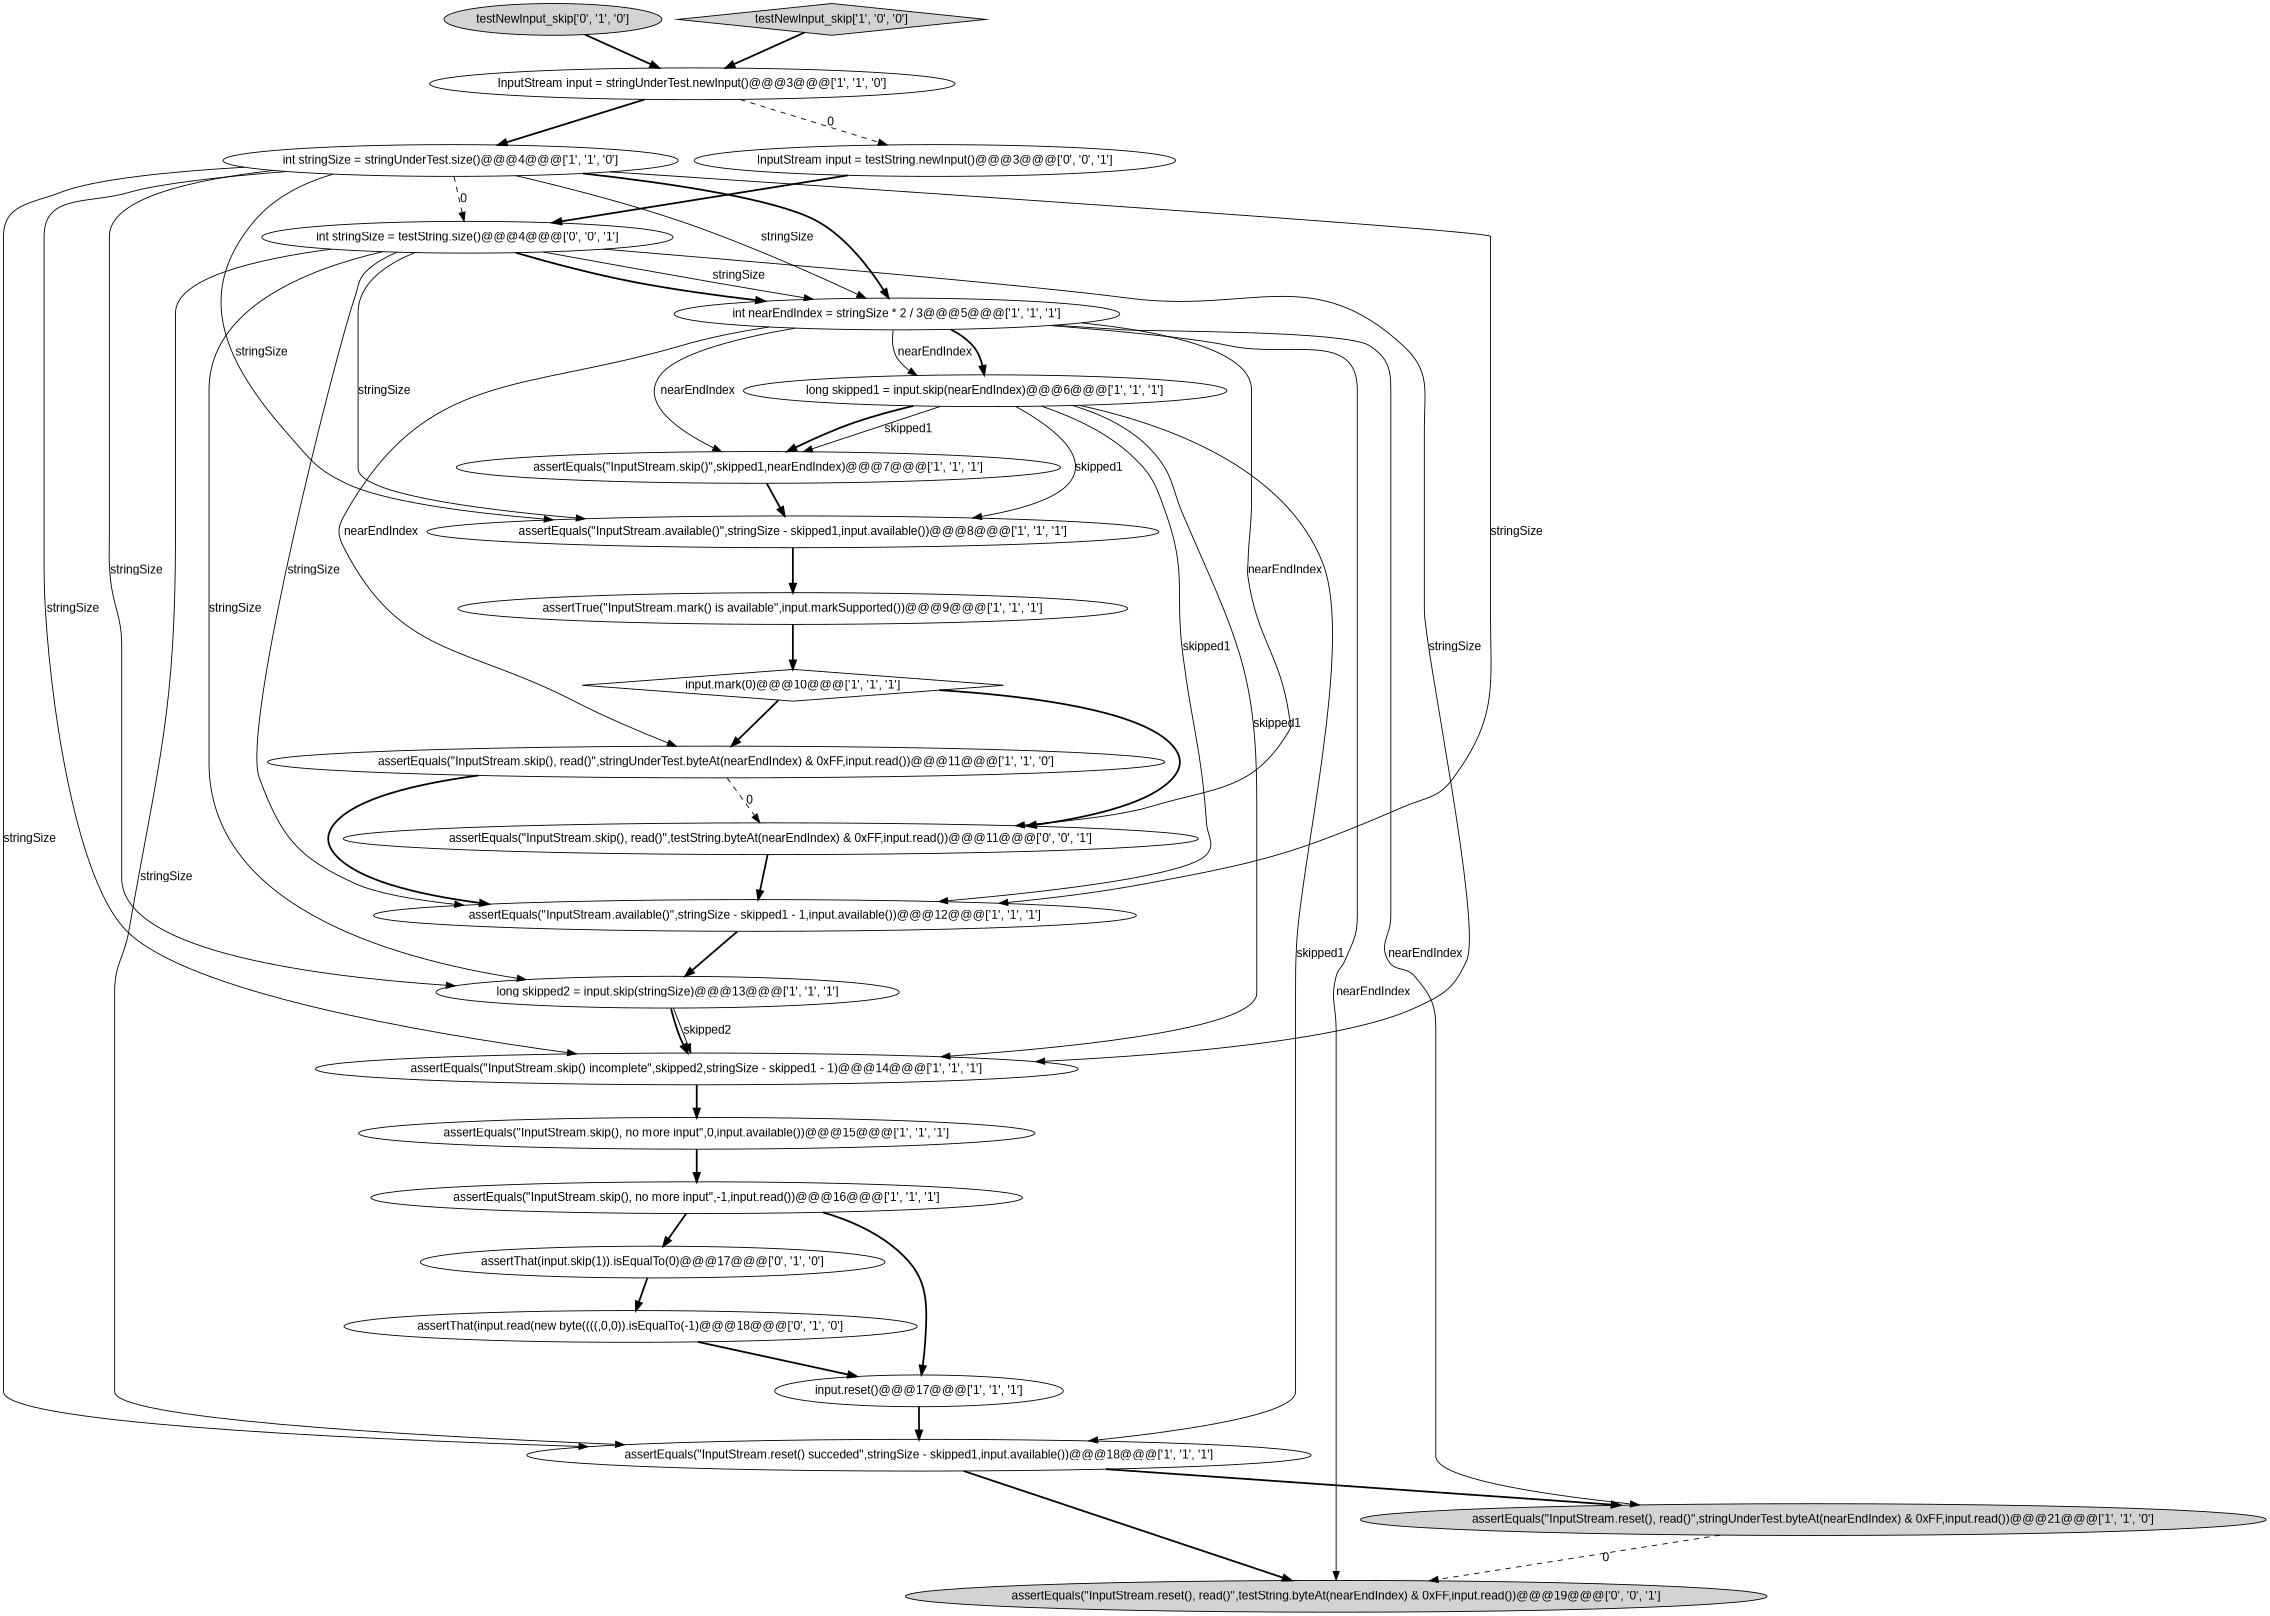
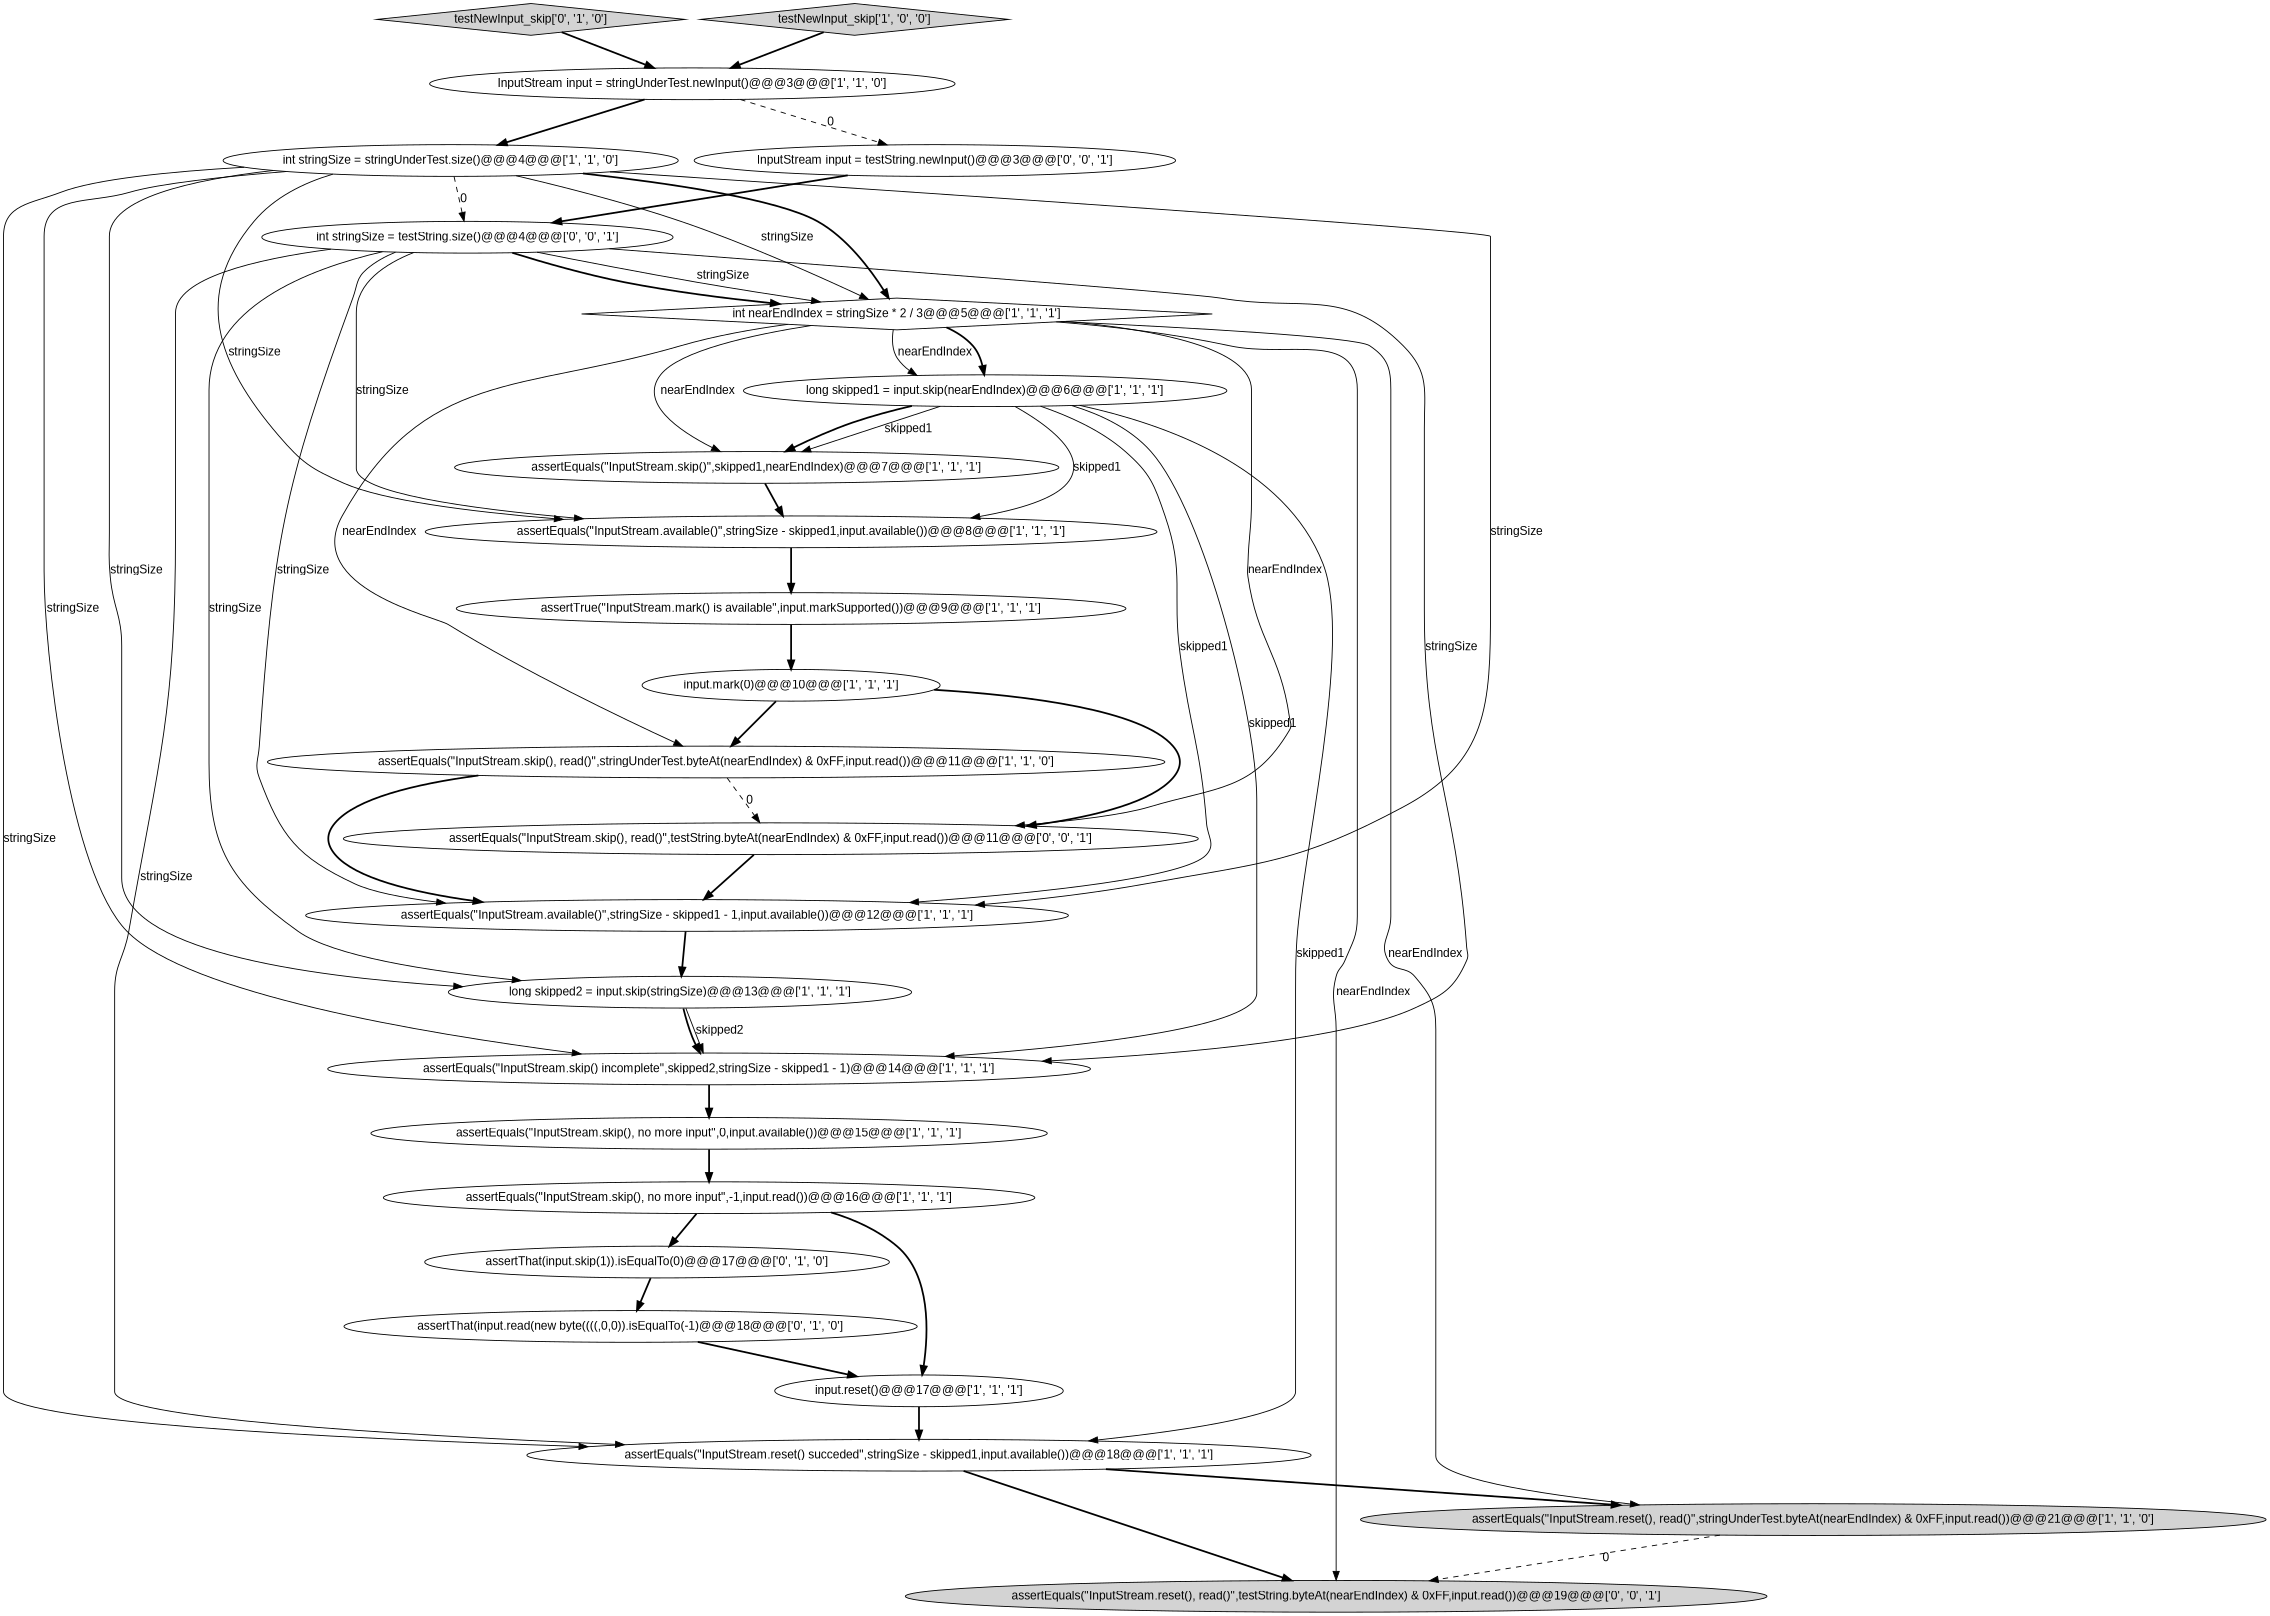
(553, 19) -> (531, 19)
(897, 314) -> (897, 314)
(793, 685) -> (791, 685)
